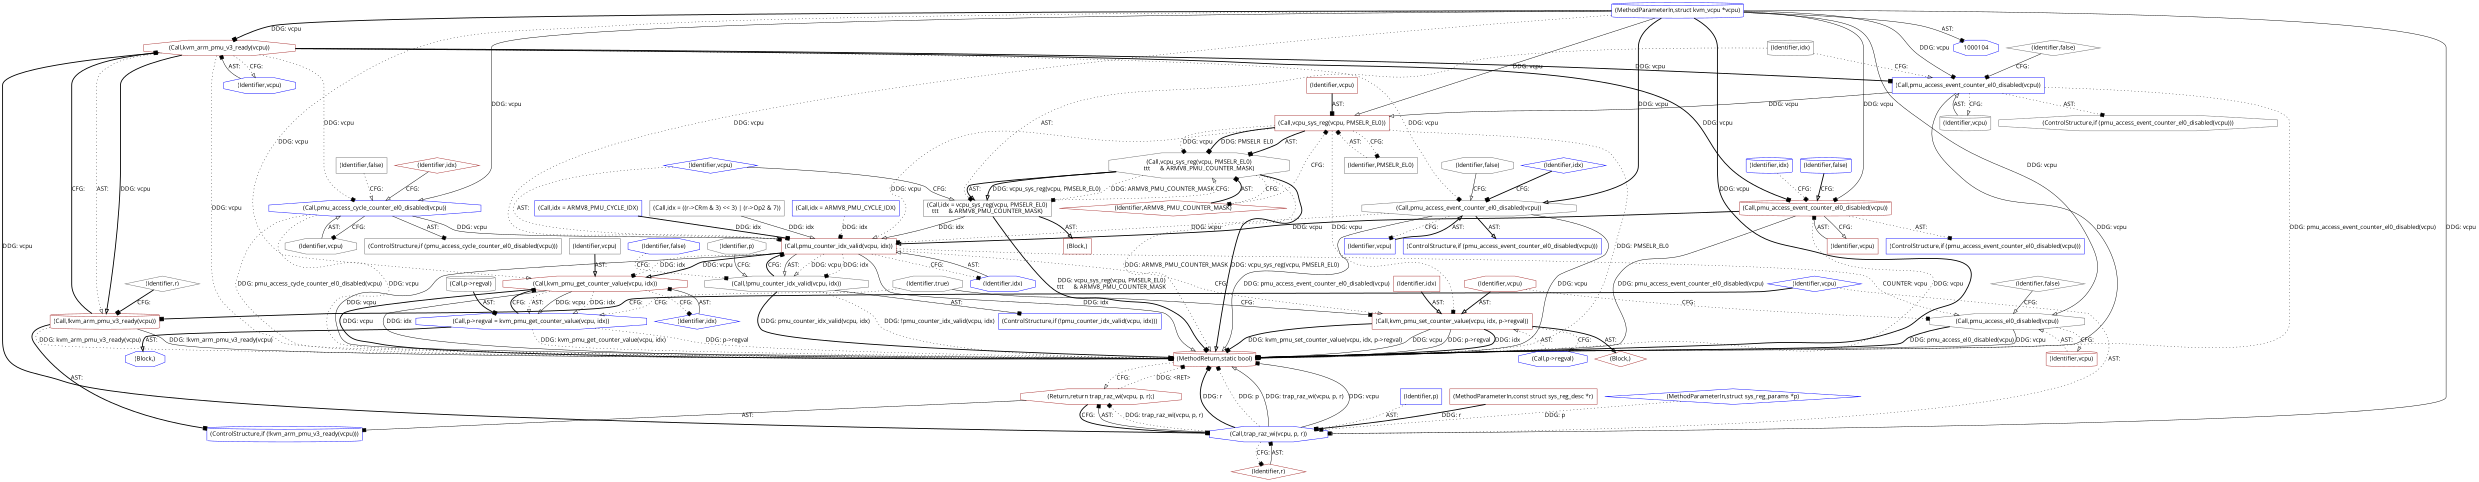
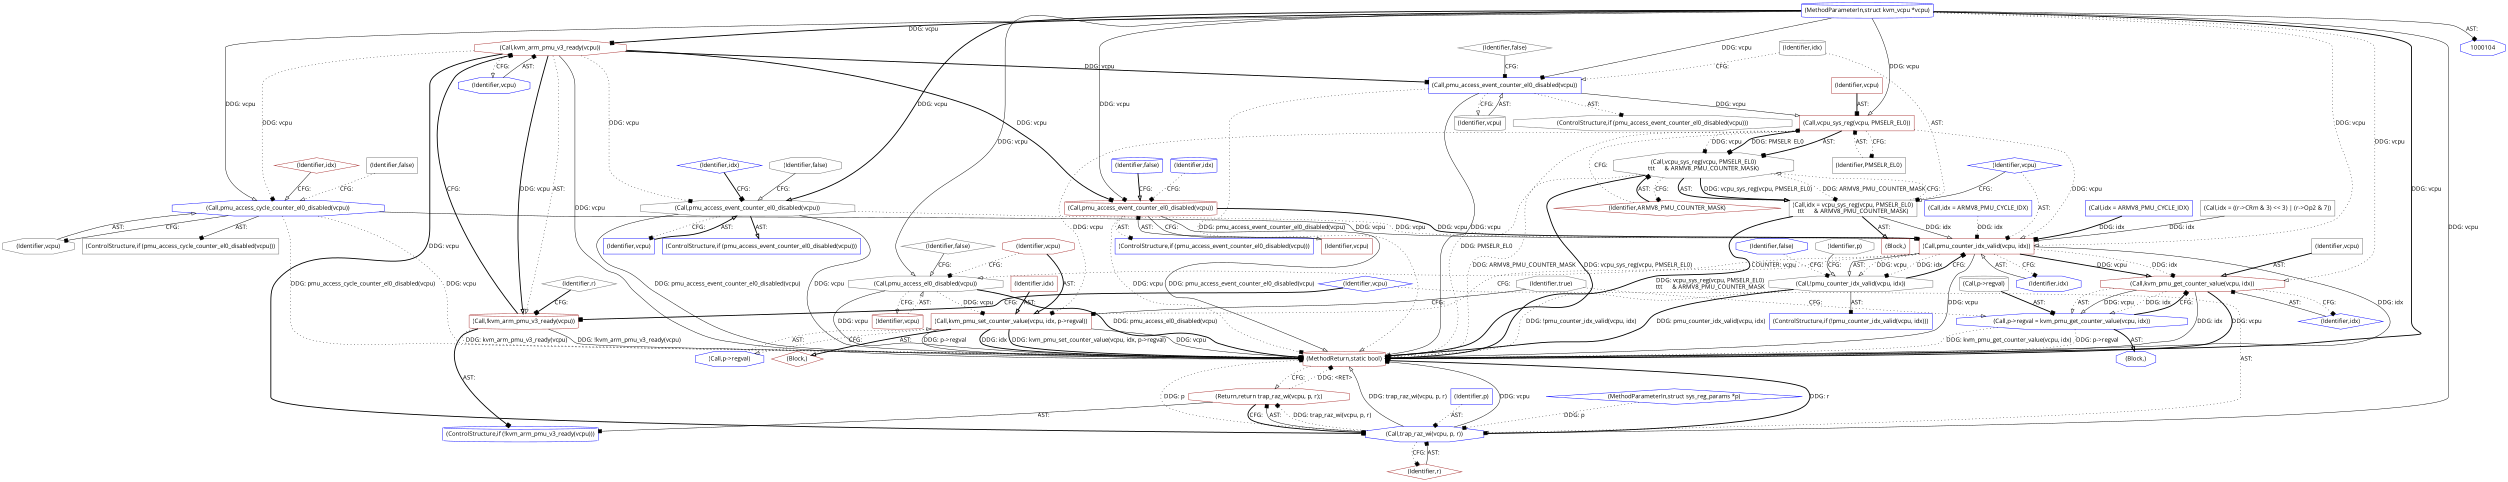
none -> (958, 303)
(264, 334) -> (754, 345)
(1523, 397) -> none
